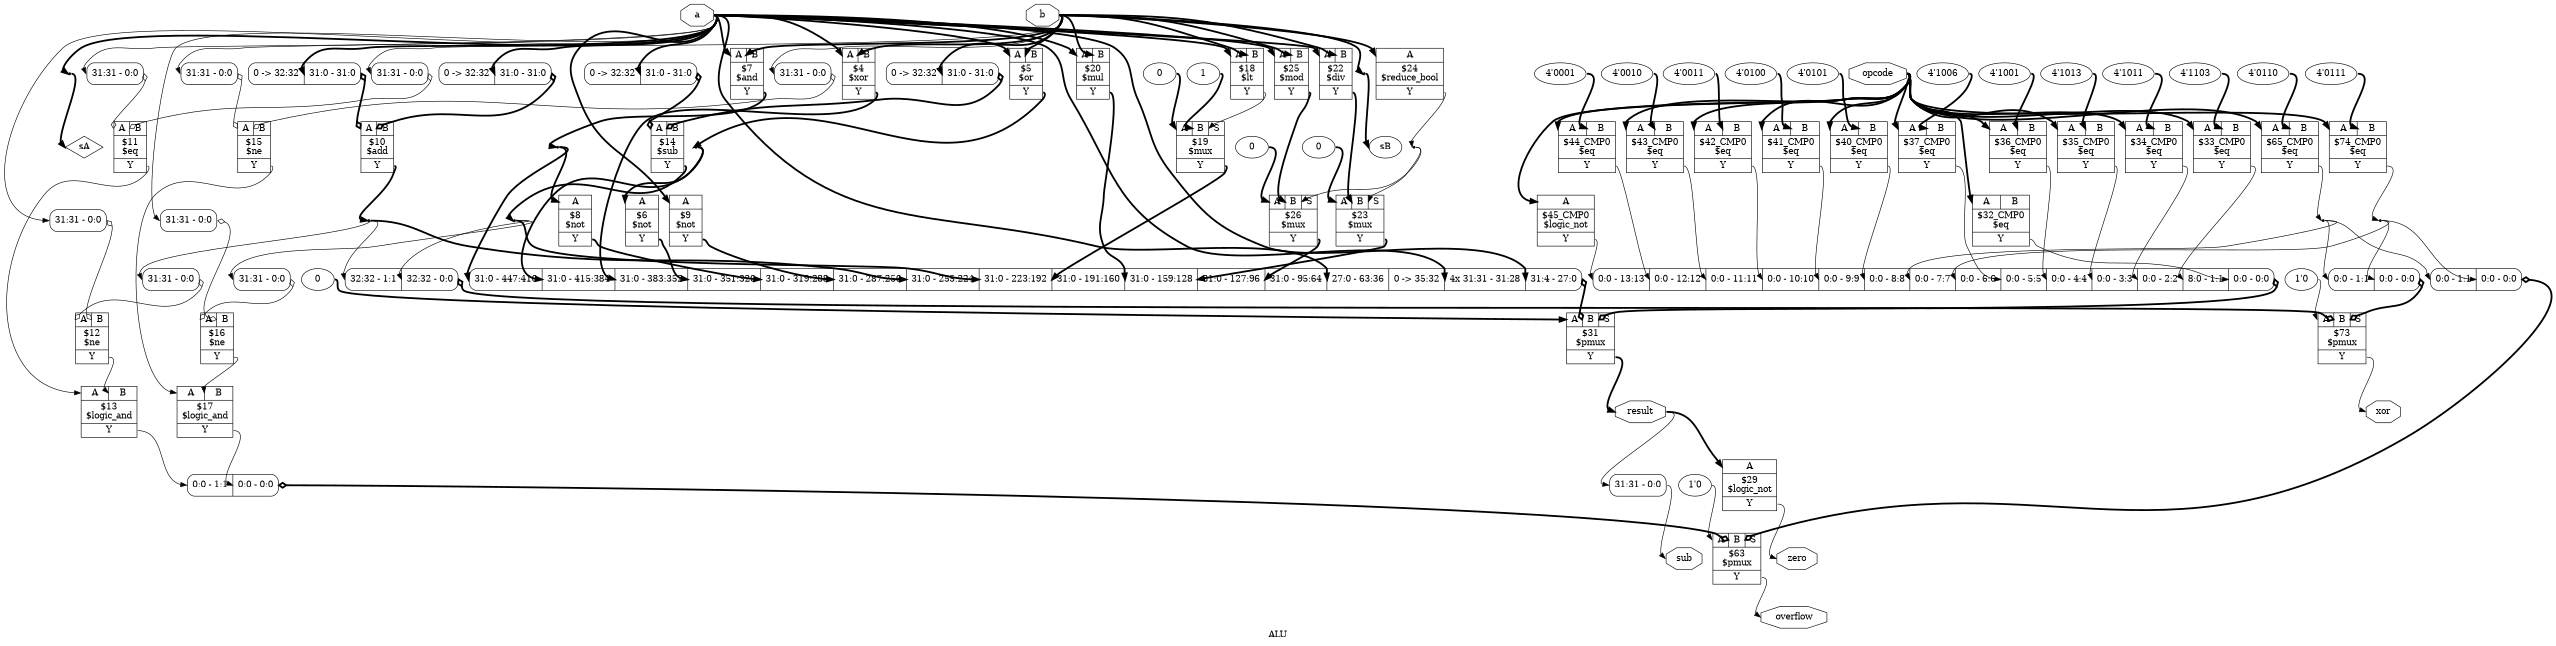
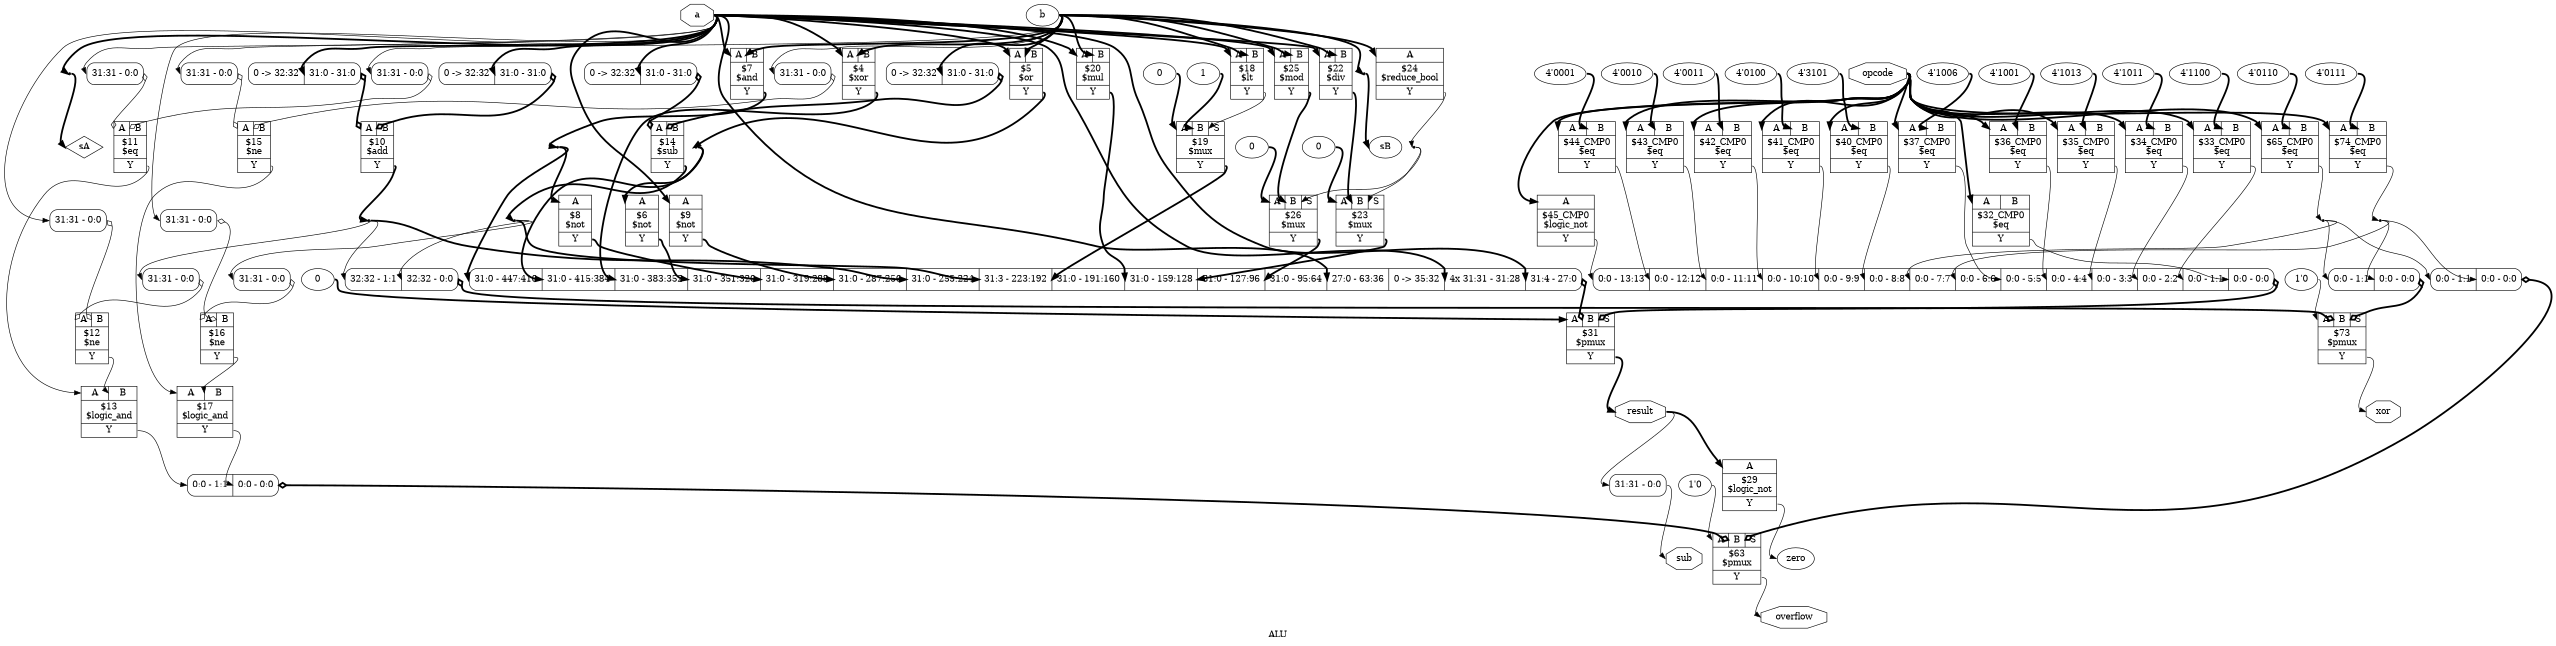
(1043, 15) -> (1043, 15)
(1813, 74) -> (1813, 74)
(2195, 74) -> (2195, 74)
(1016, 279) -> (1016, 279)
(2206, 279) -> (2206, 279)
(1797, 559) -> (1796, 559)
